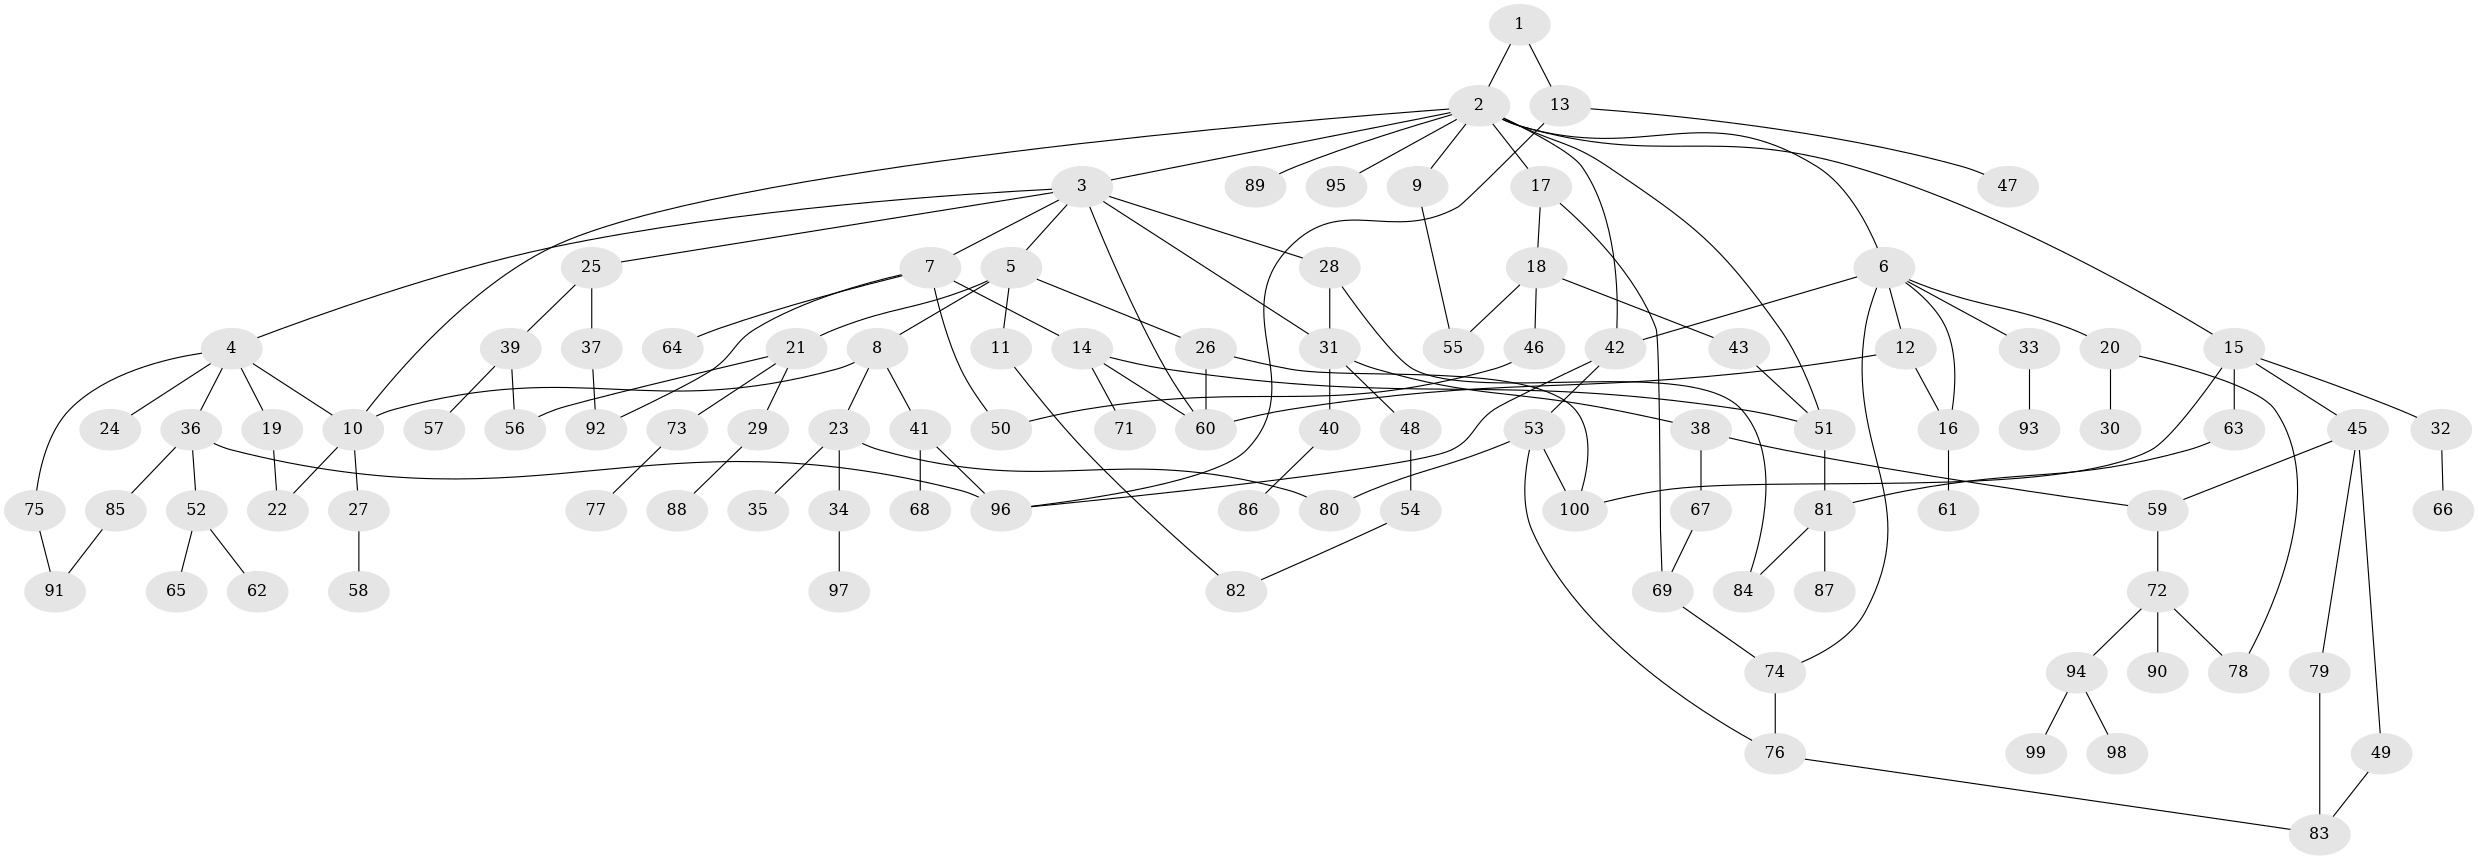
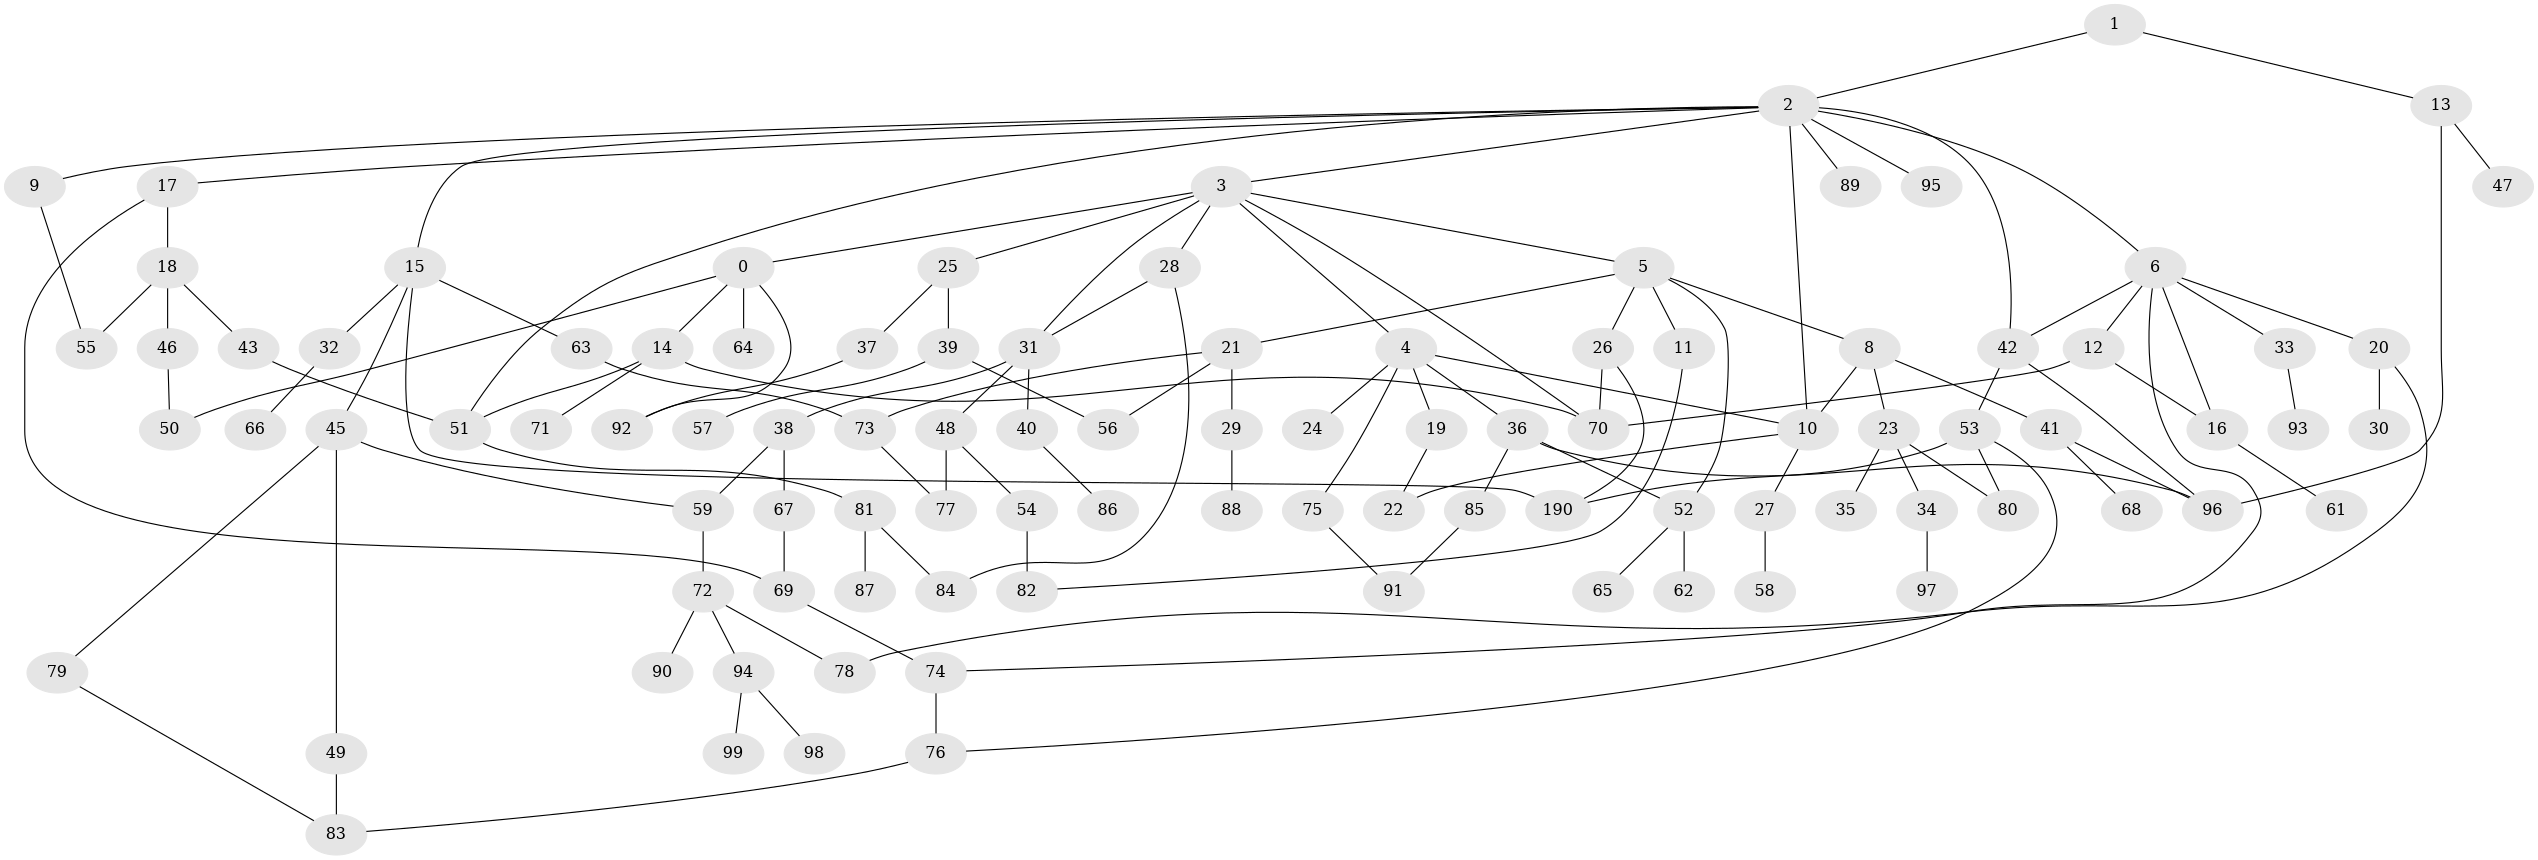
(930, 268) -> (744, 268)
none -> (1728, 375)
(1206, 430) -> (1599, 430)
none -> (946, 470)
(2032, 475) -> (711, 388)
(1575, 511) -> (1558, 511)
